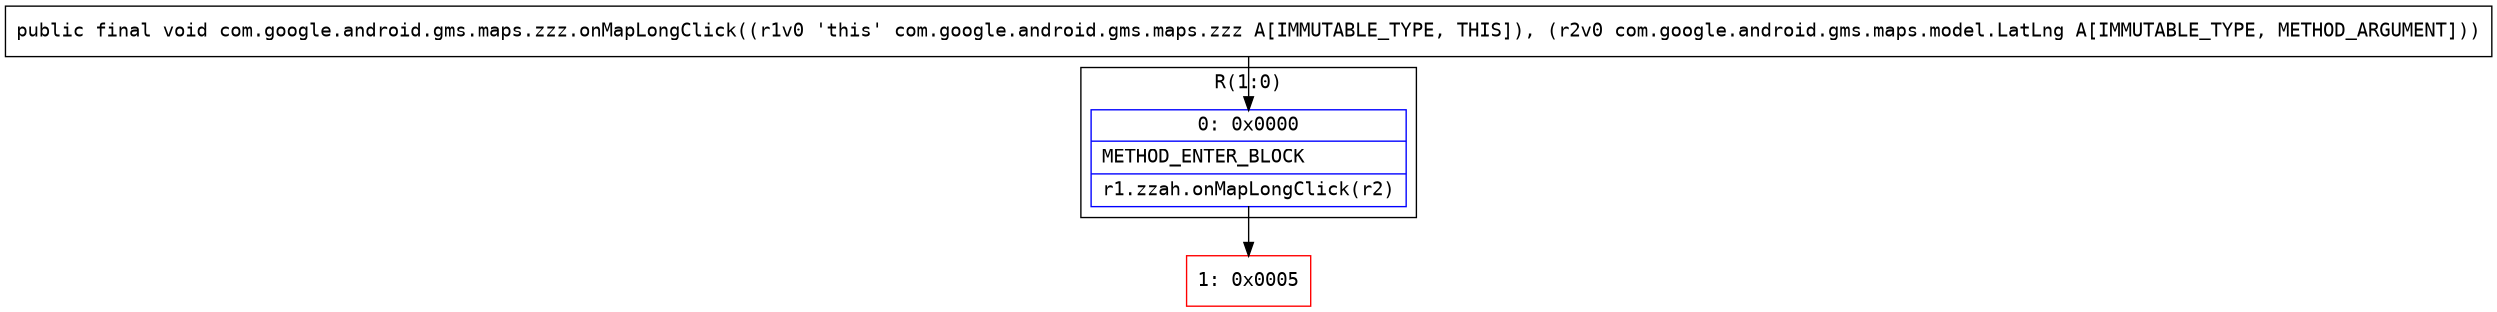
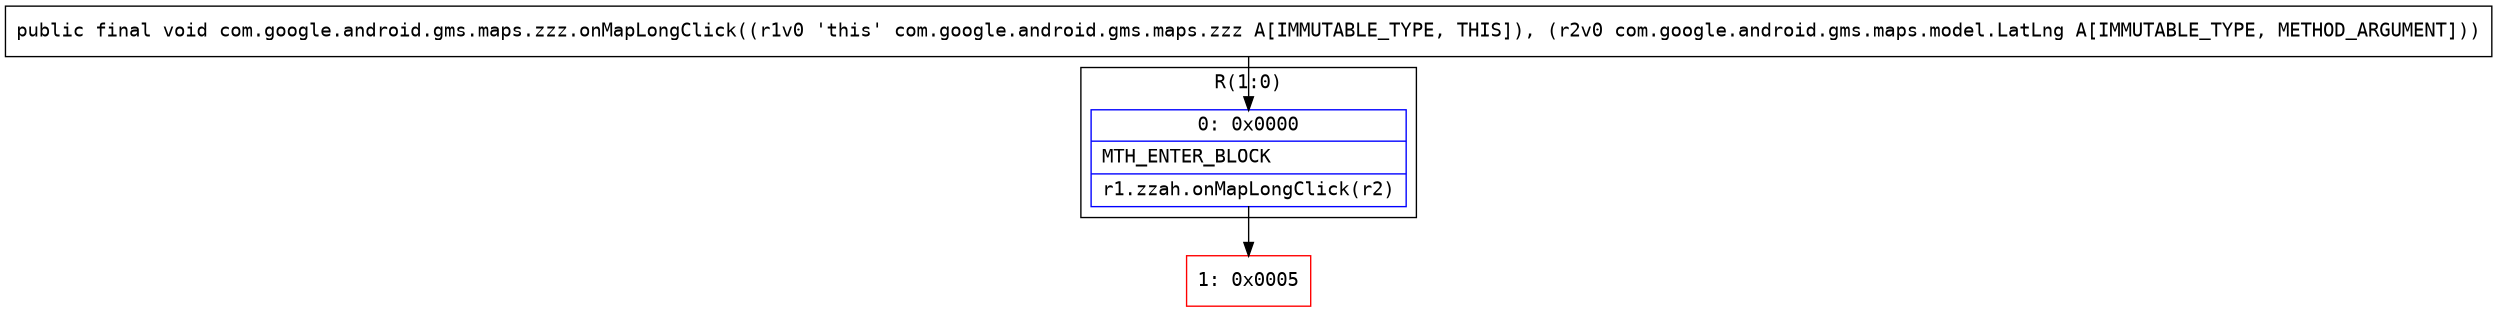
(1204, 157) -> (1187, 157)
